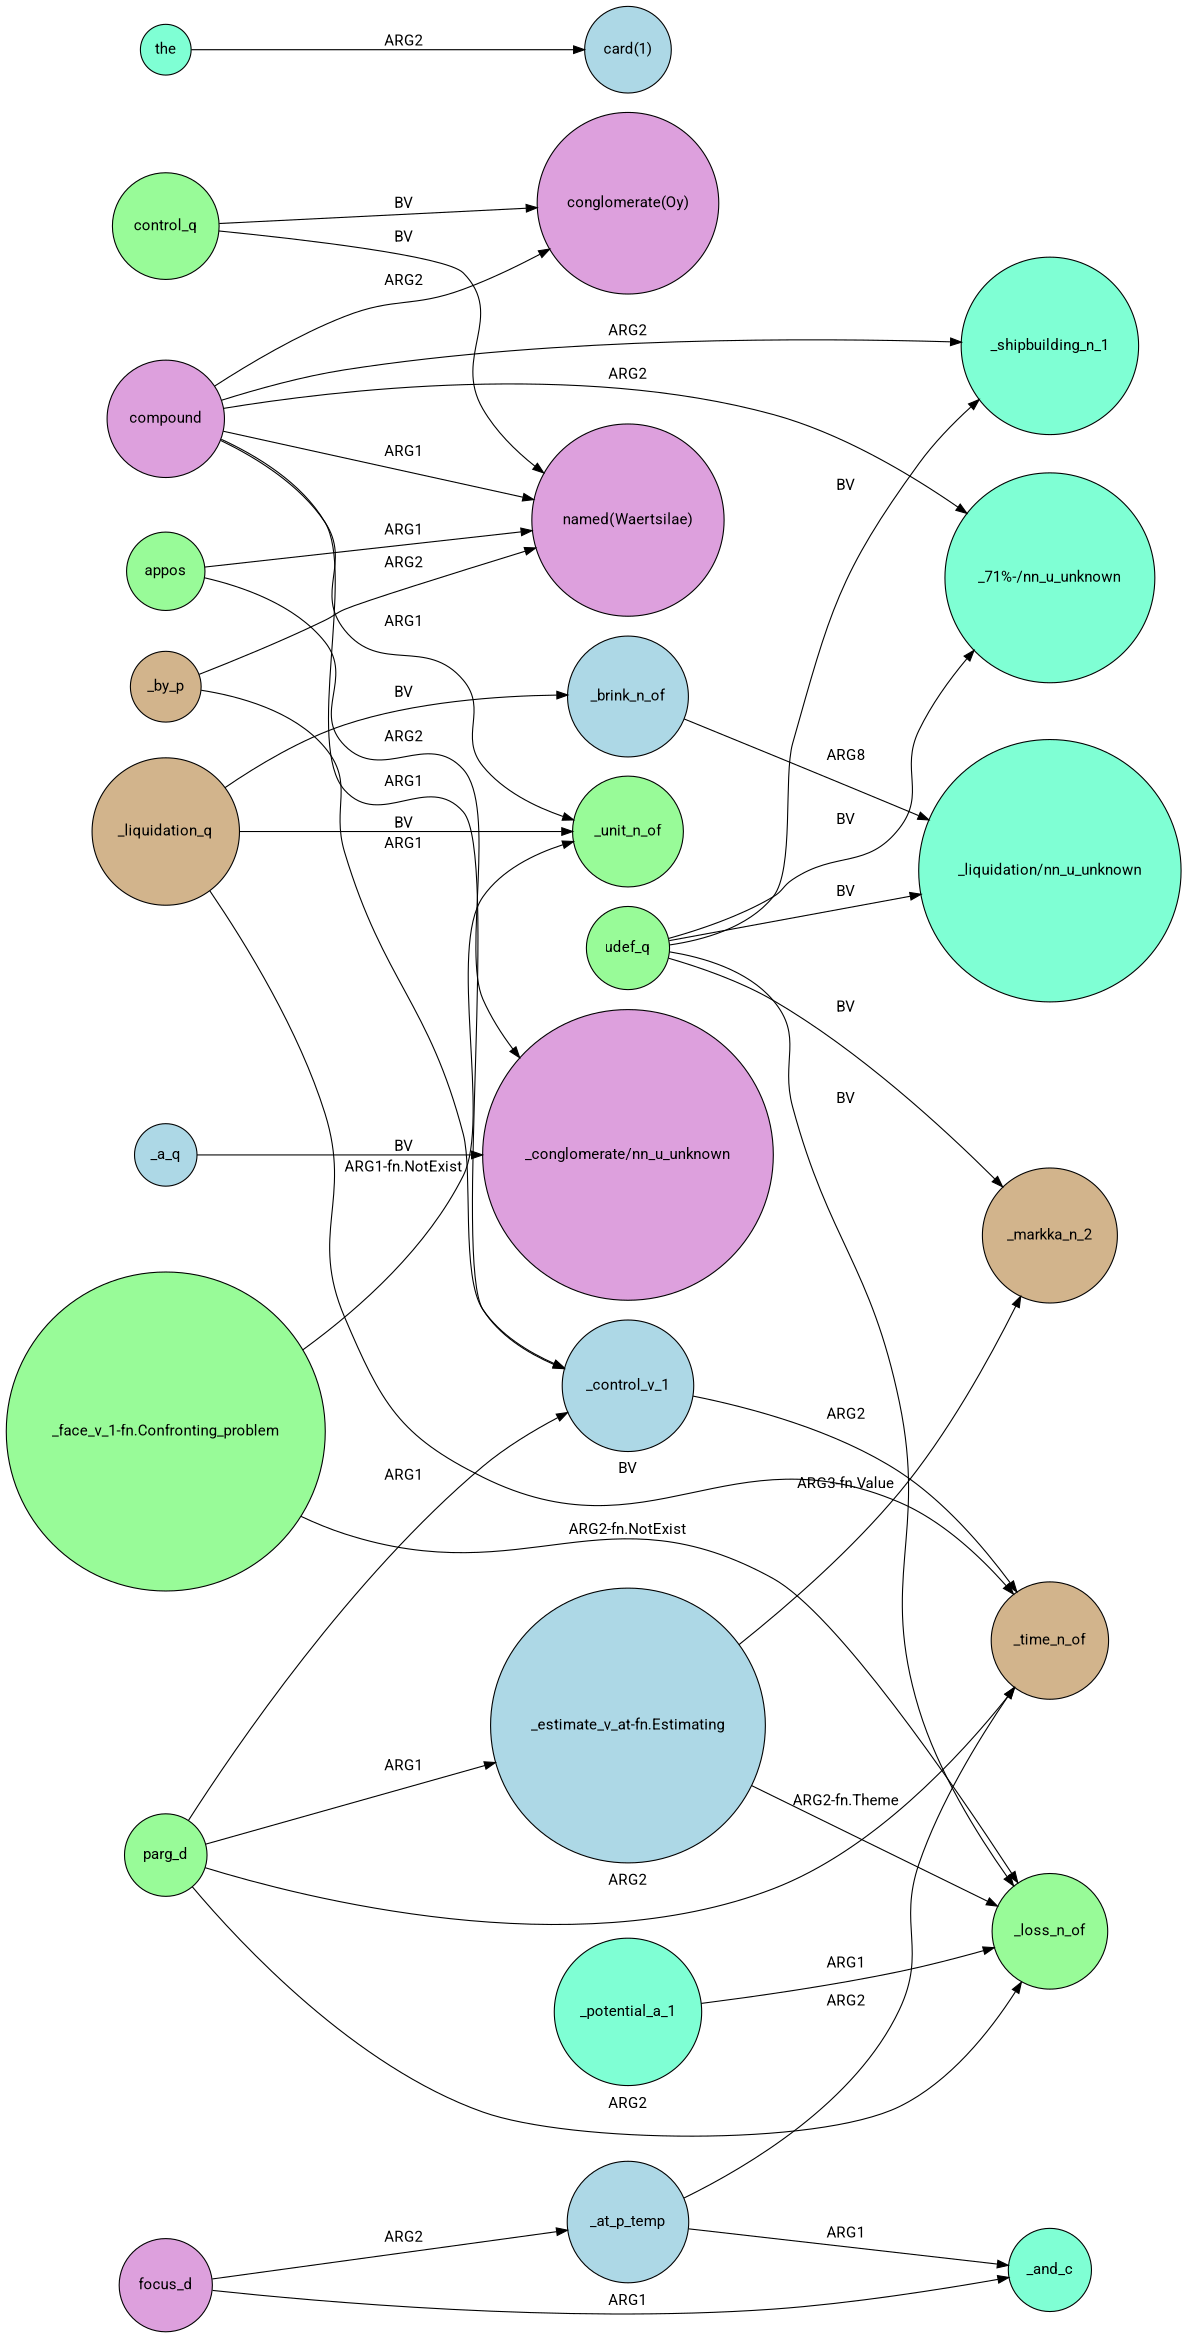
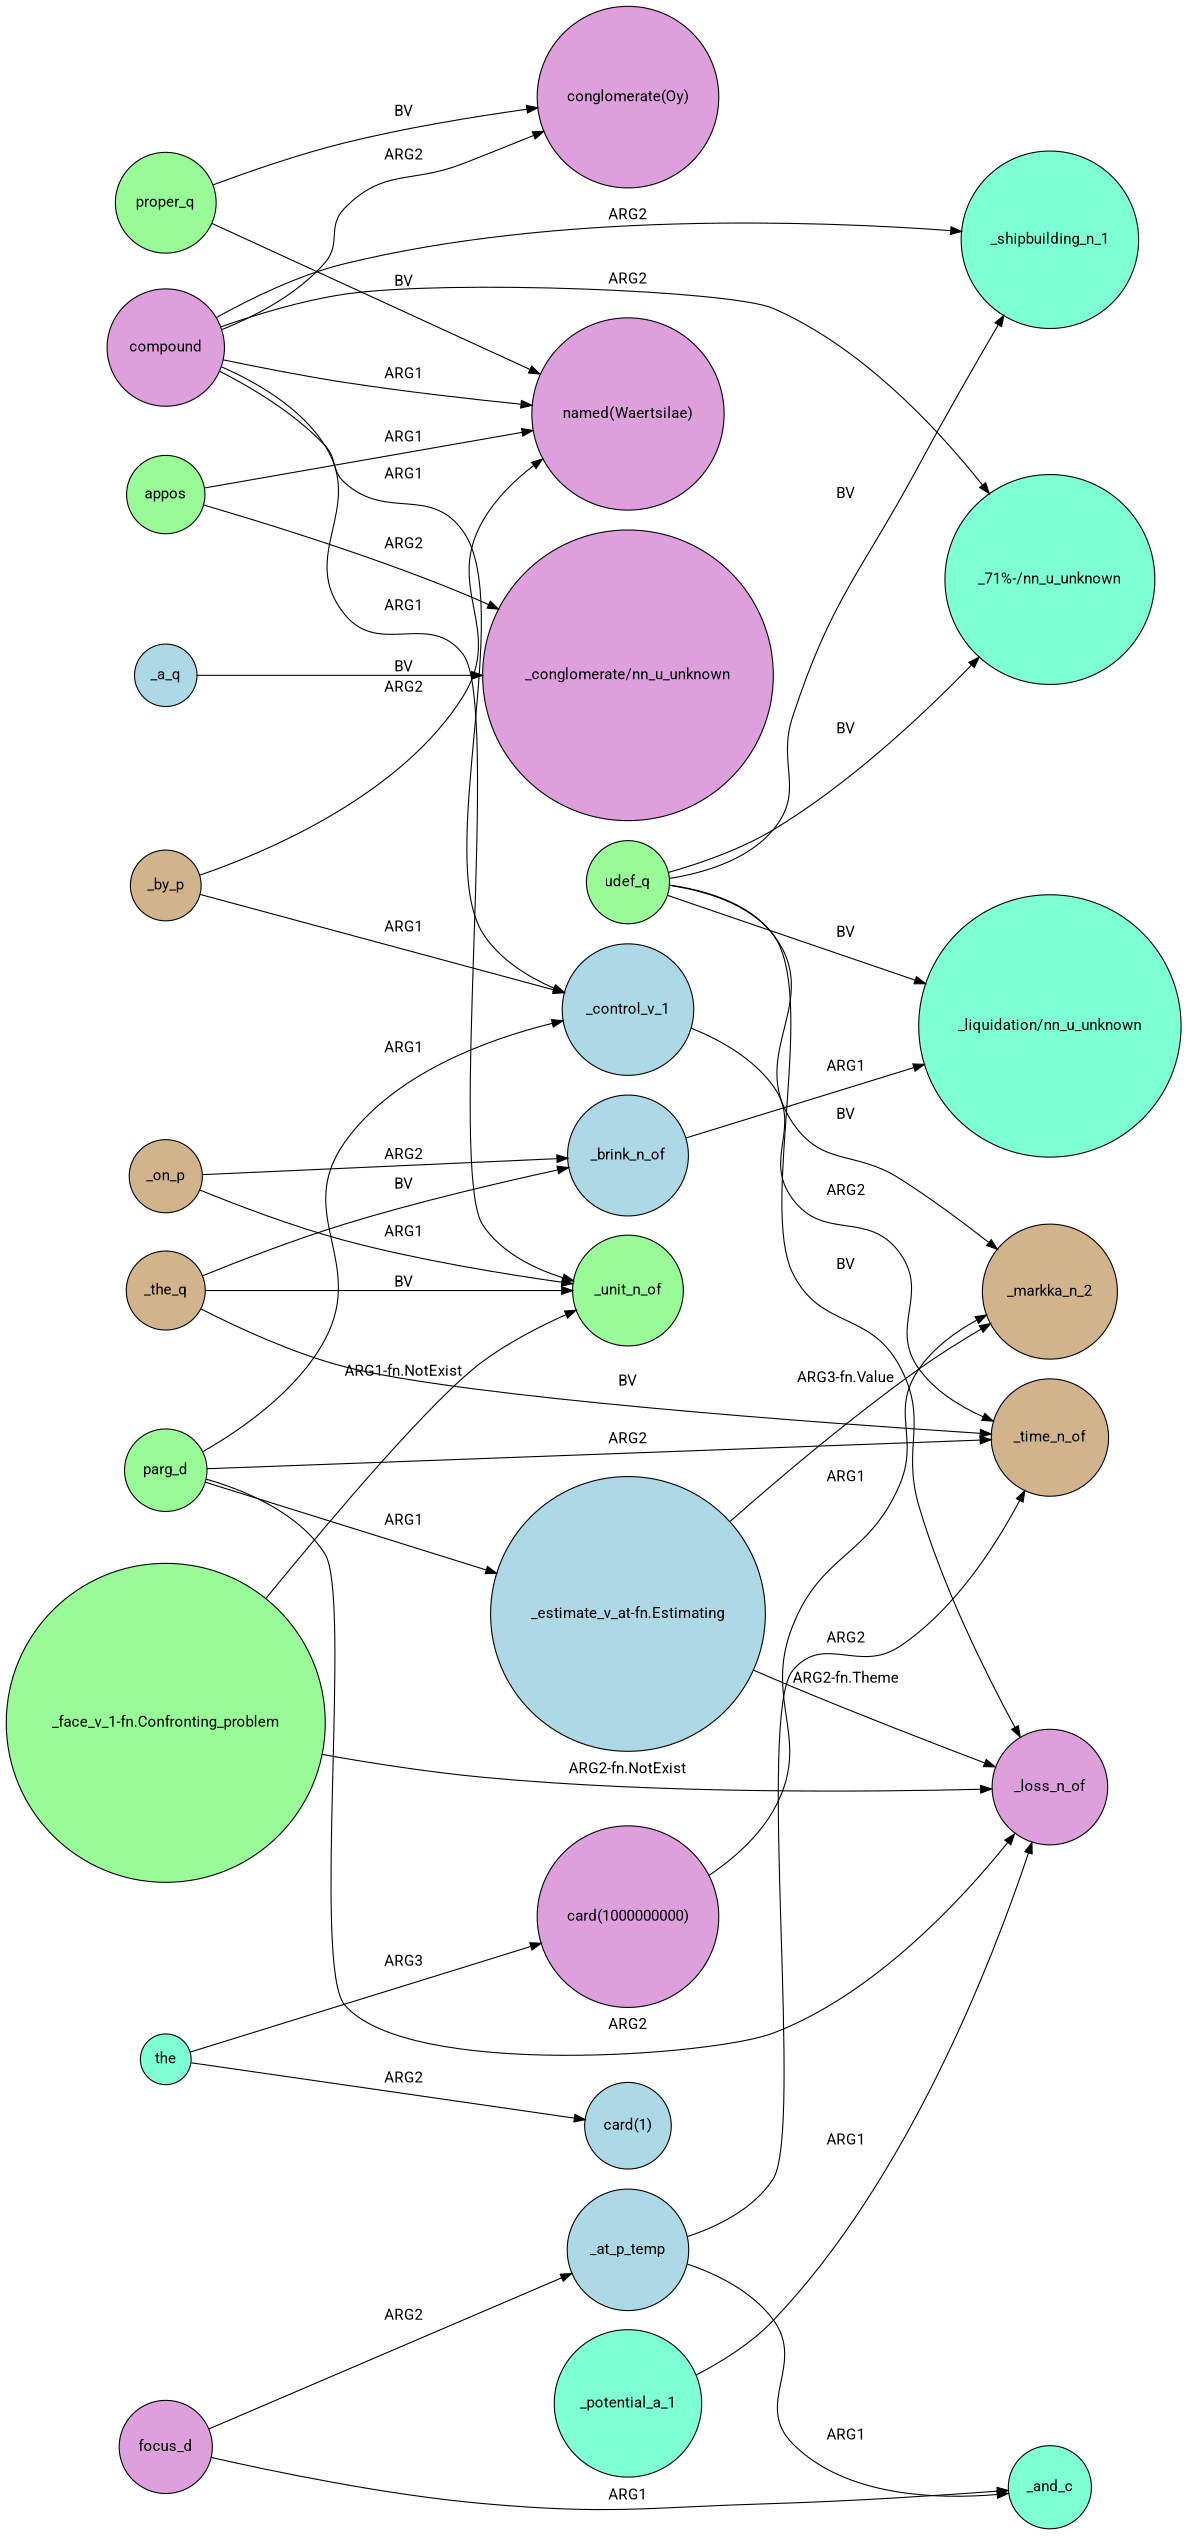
(166, 226) -> (166, 203)
(846, 756) -> (846, 1067)
(166, 831) -> (166, 1291)
none -> (166, 1176)
none -> (628, 1917)
(1050, 1931) -> (1050, 1787)
